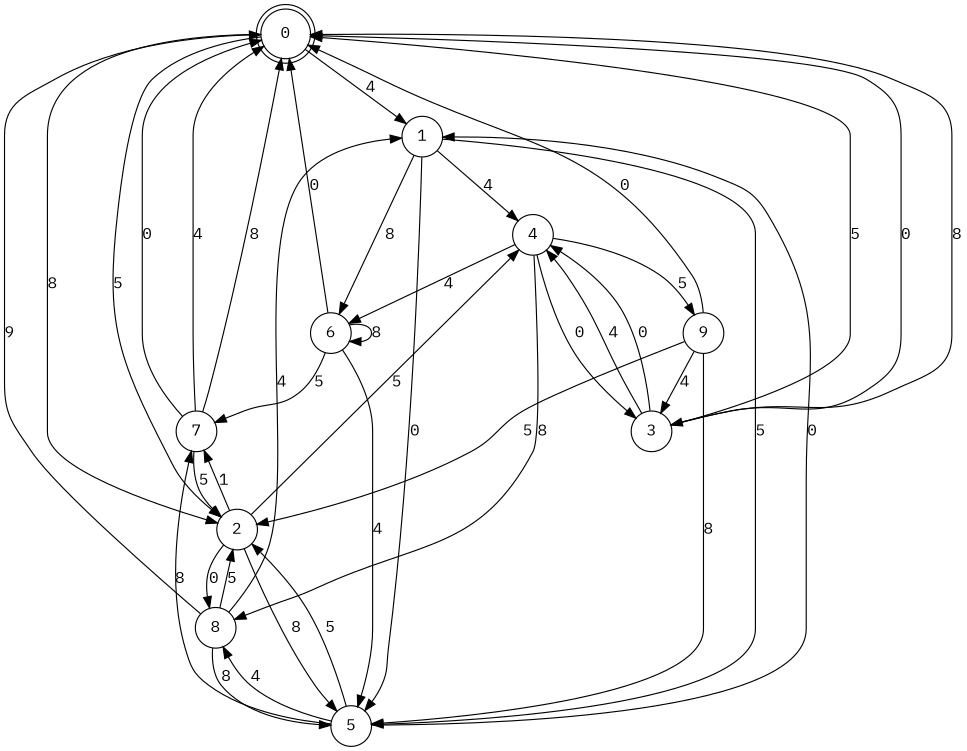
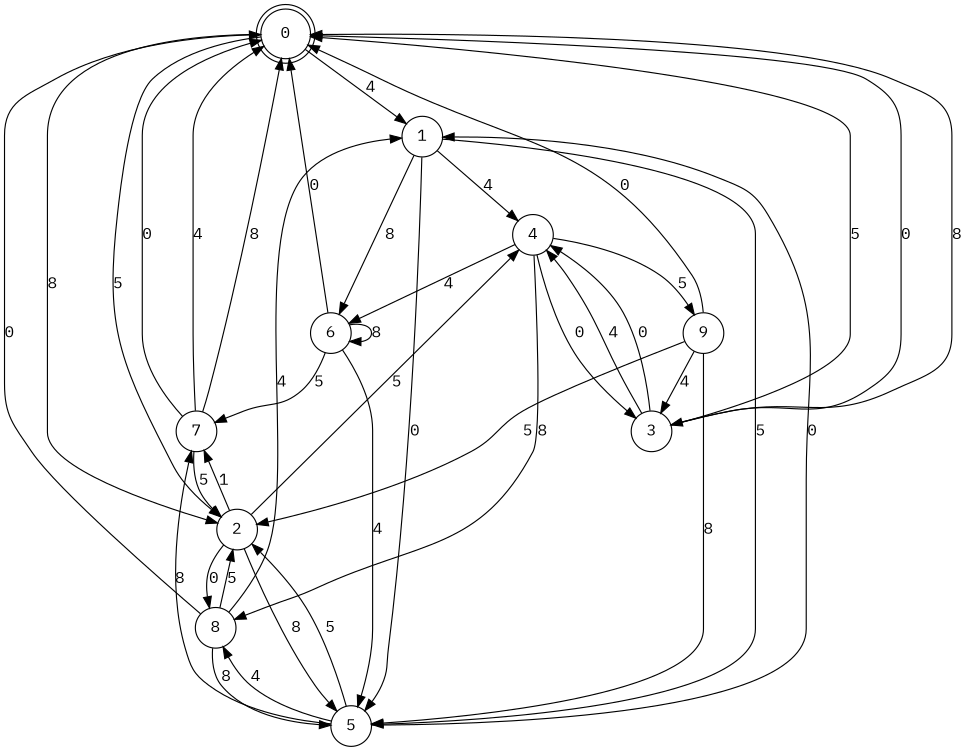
(10, 333) -> (10, 333)
